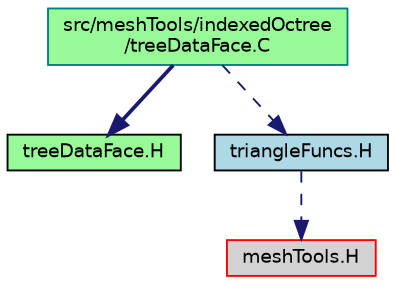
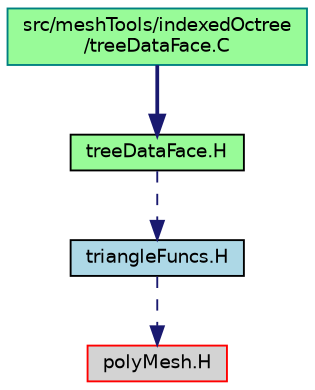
(248, 93) -> (157, 196)
(301, 258) -> (157, 363)
